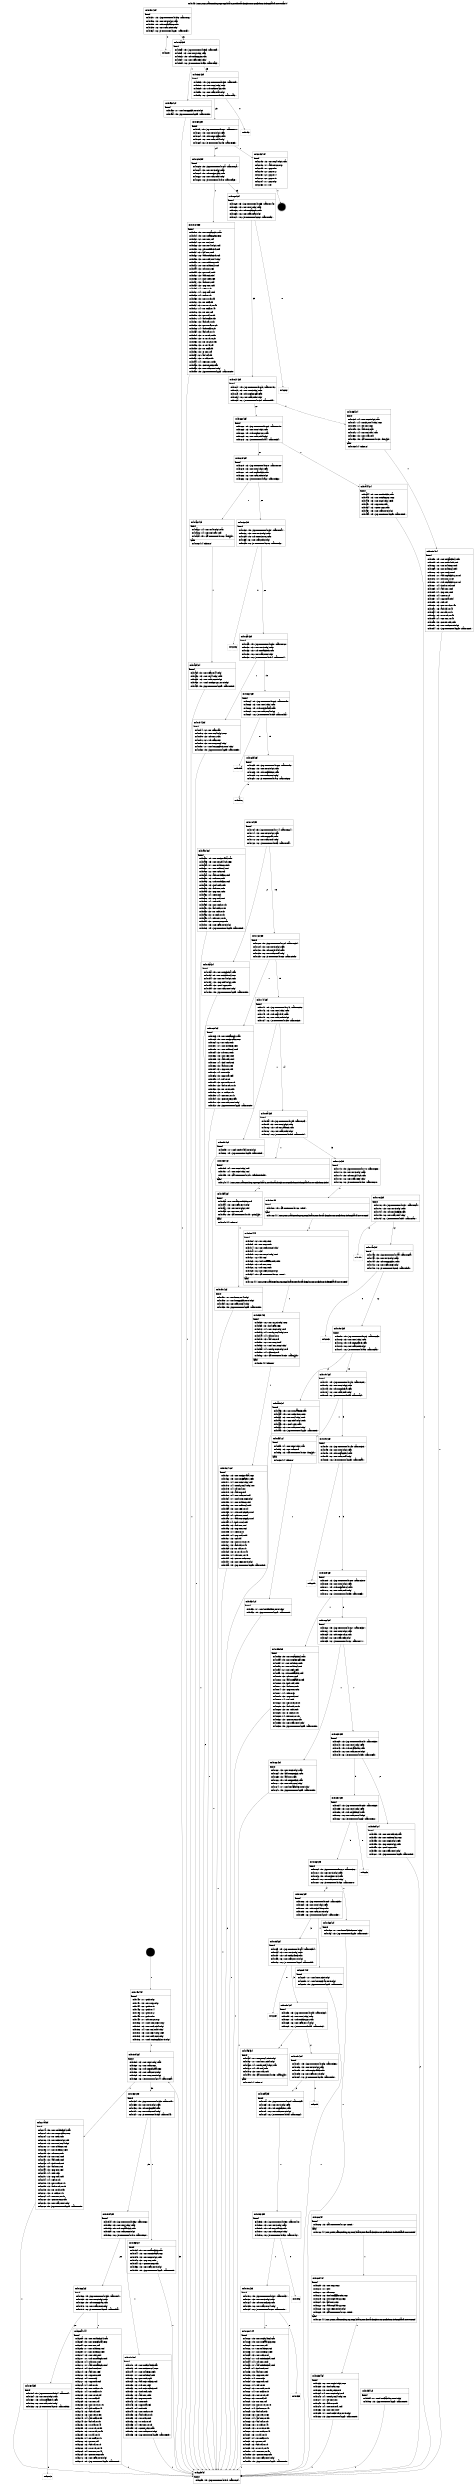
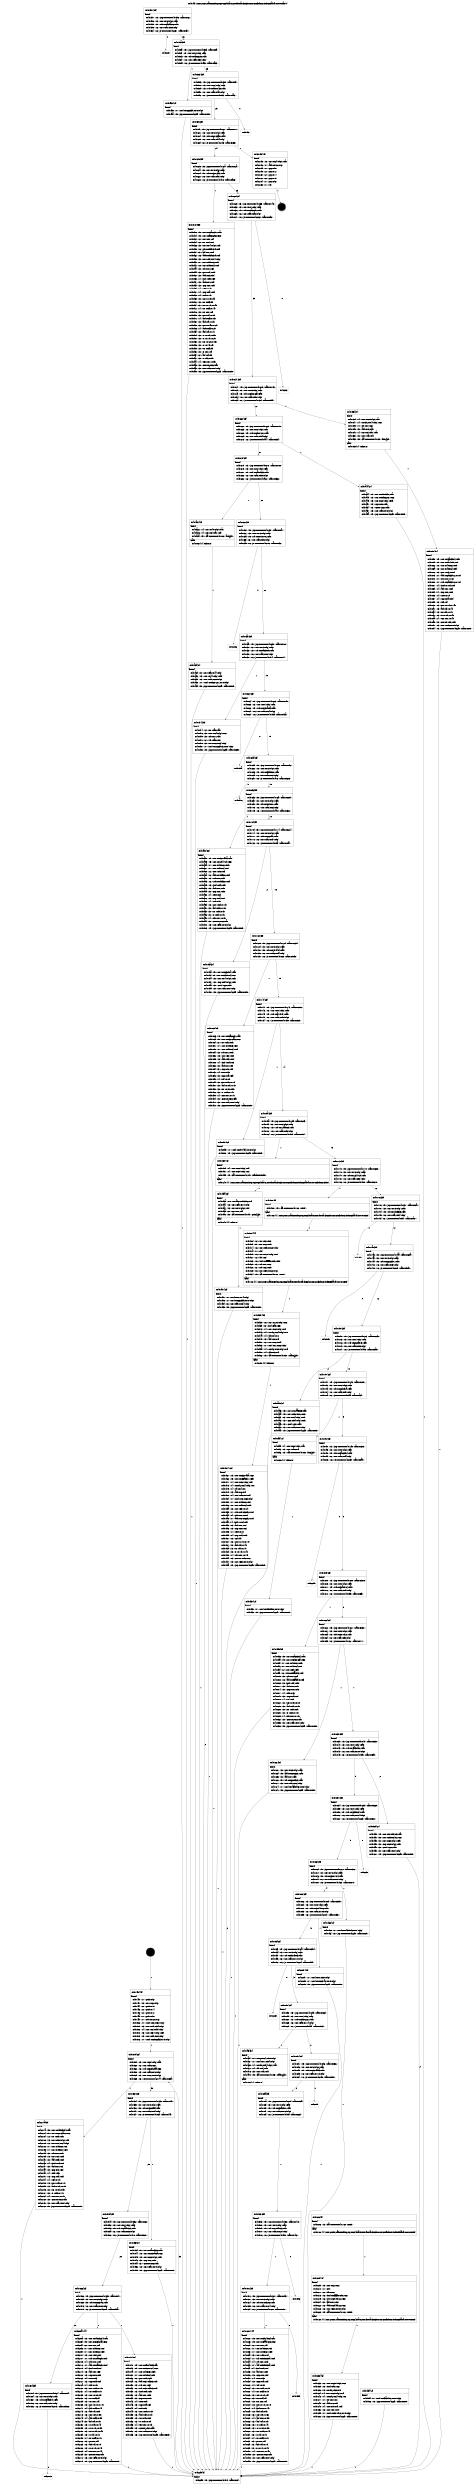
none -> (269, 801)
none -> (375, 1190)
(130, 2296) -> (124, 2332)
